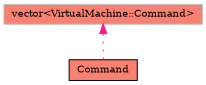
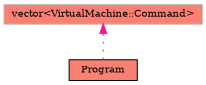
(103, 70) -> (103, 70)
